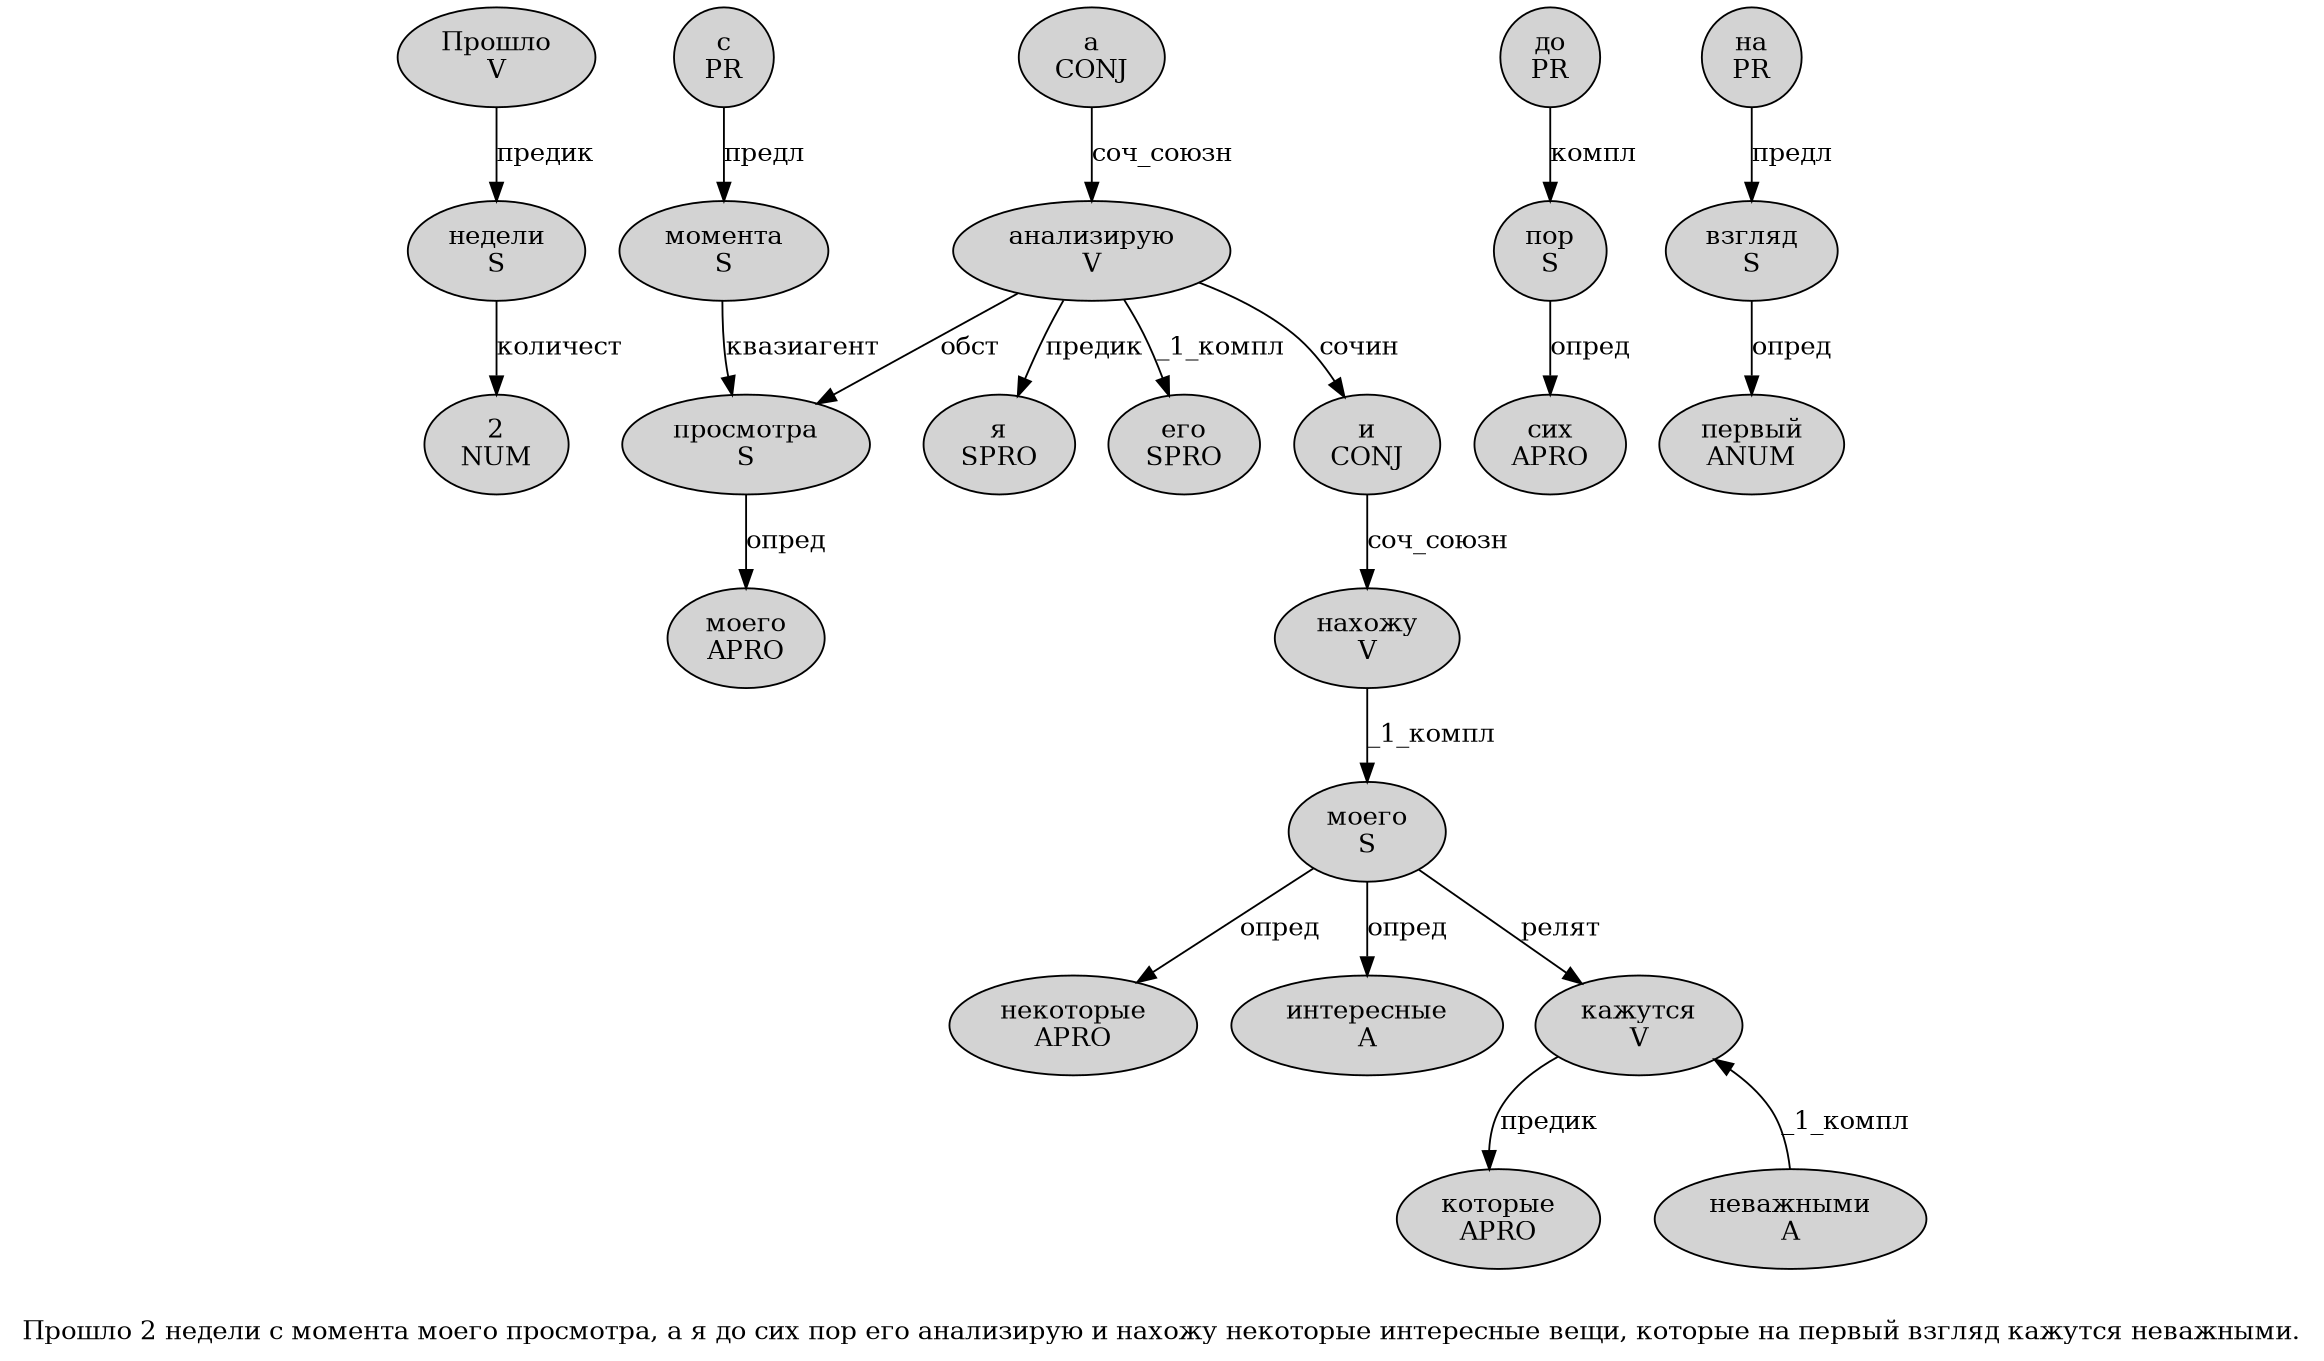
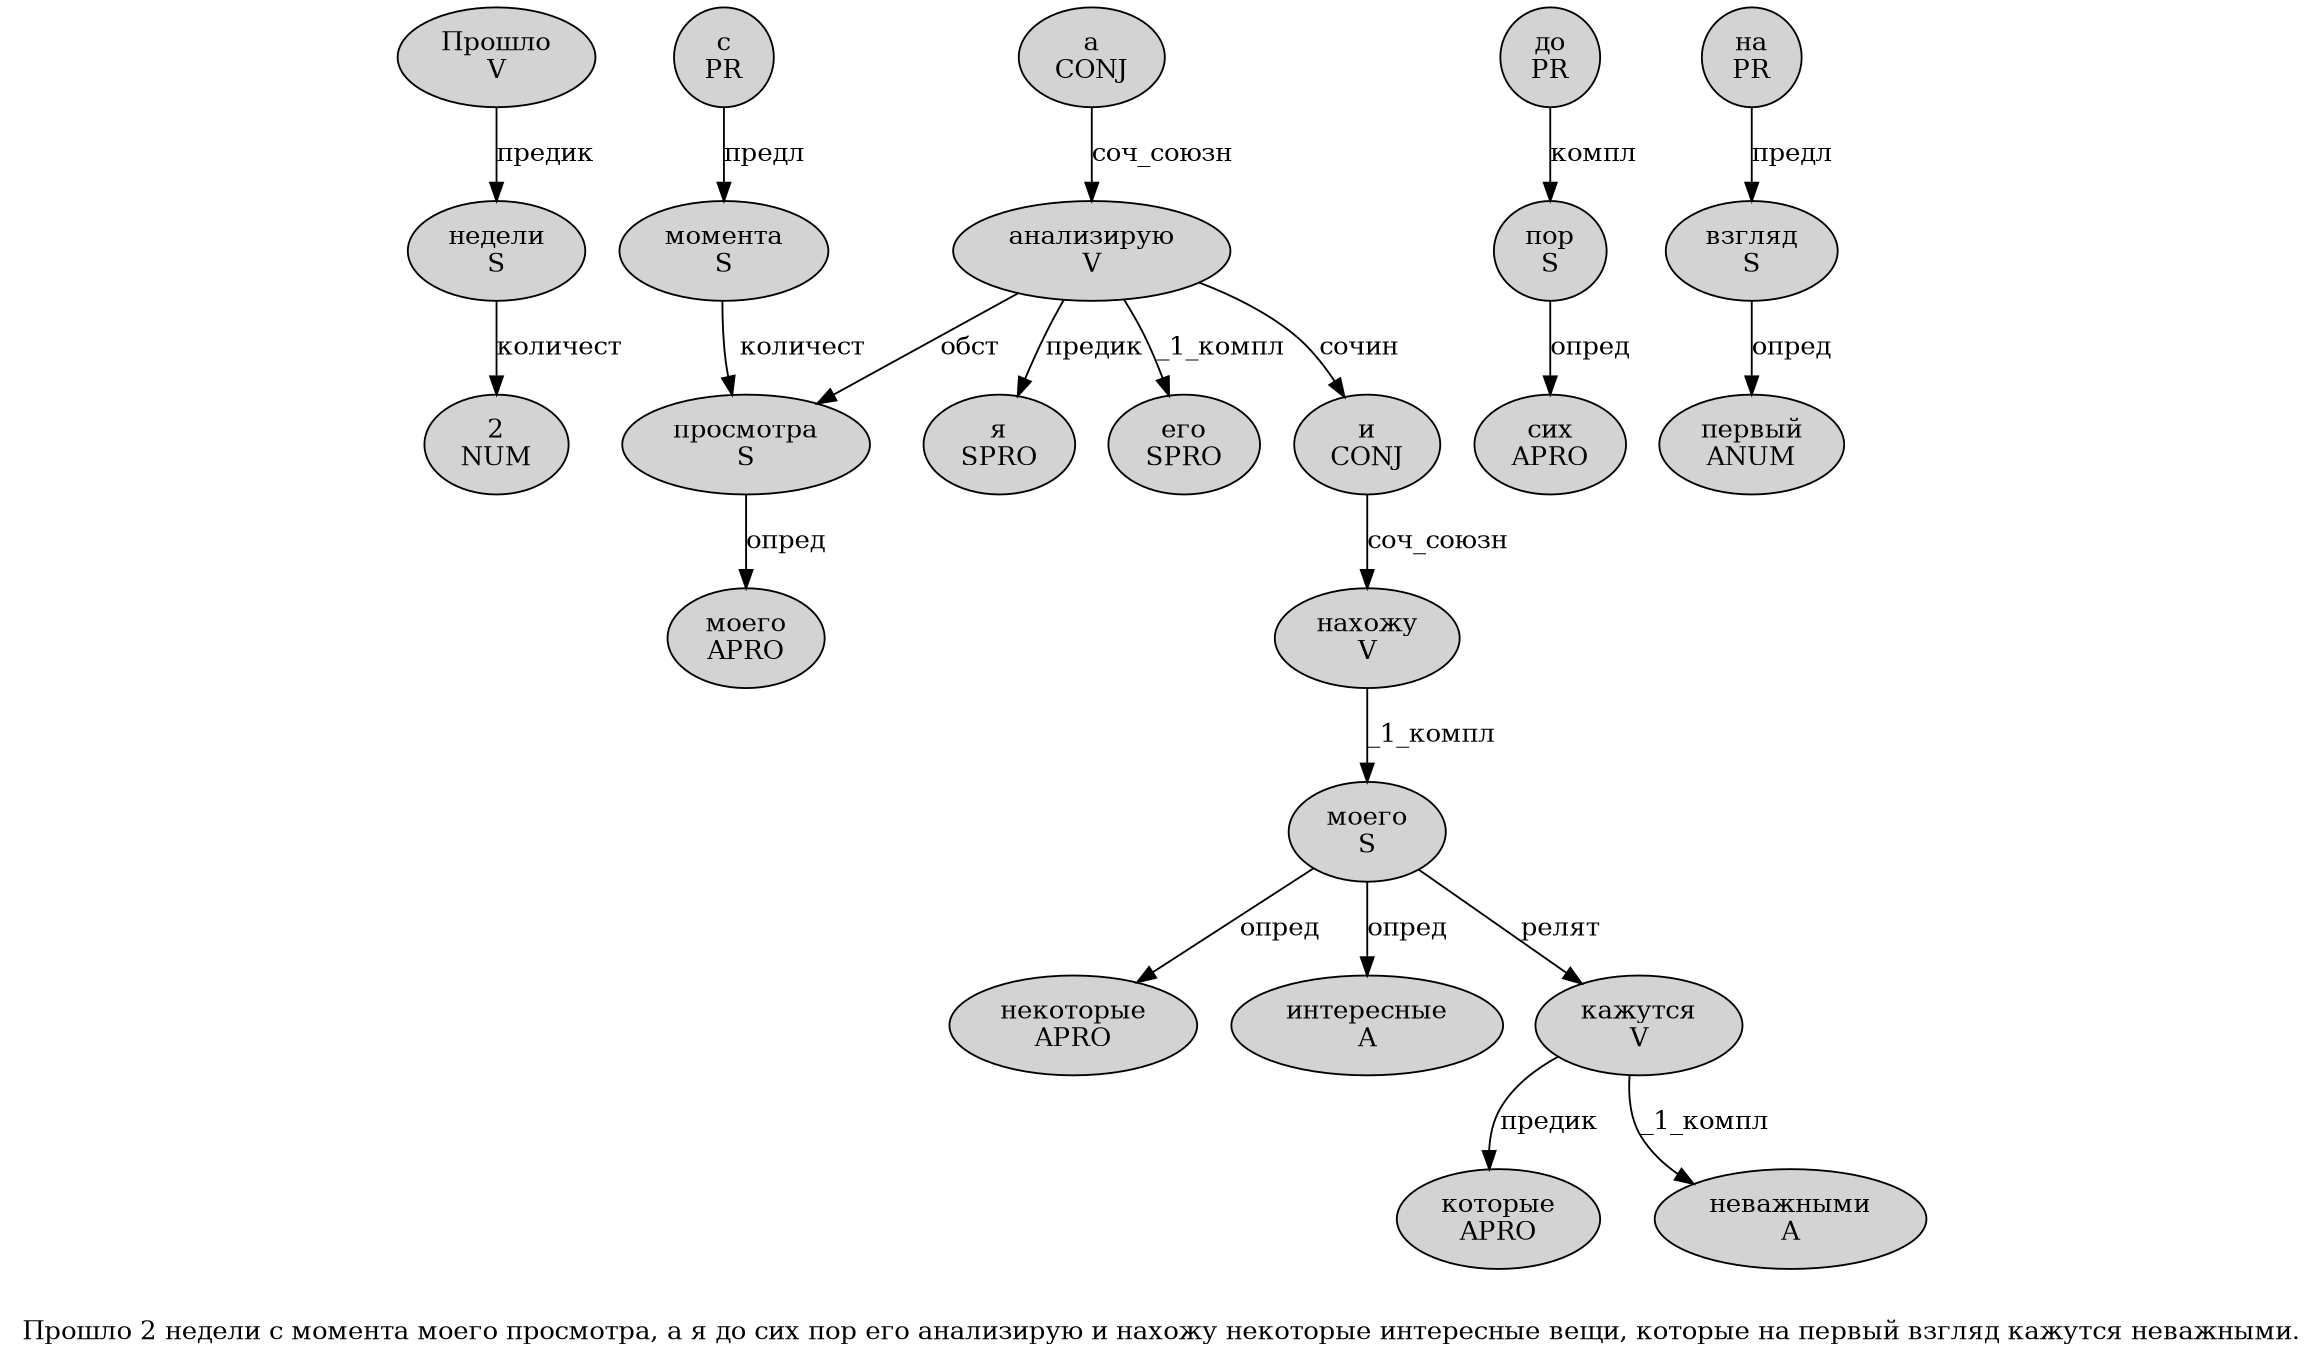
(802, 348) -> (802, 348)
(1772, 1112) -> (1639, 1132)
